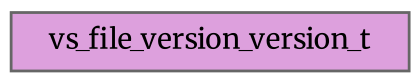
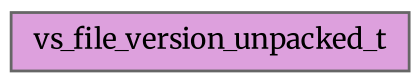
(210, 42) -> (210, 42)
